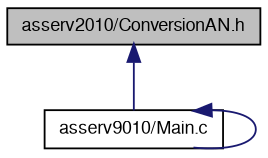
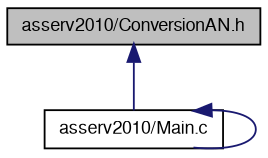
(134, 129) -> (134, 129)
